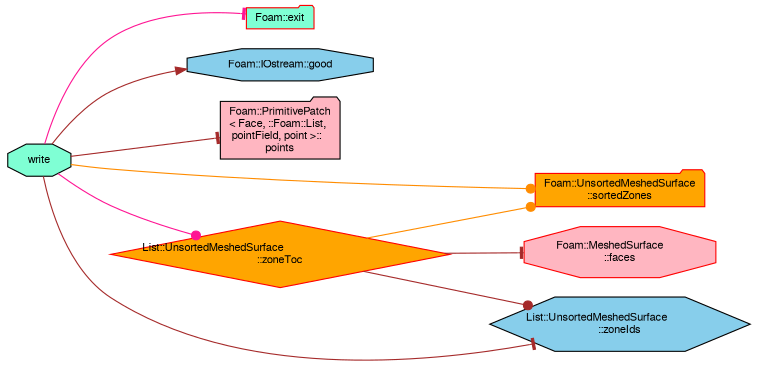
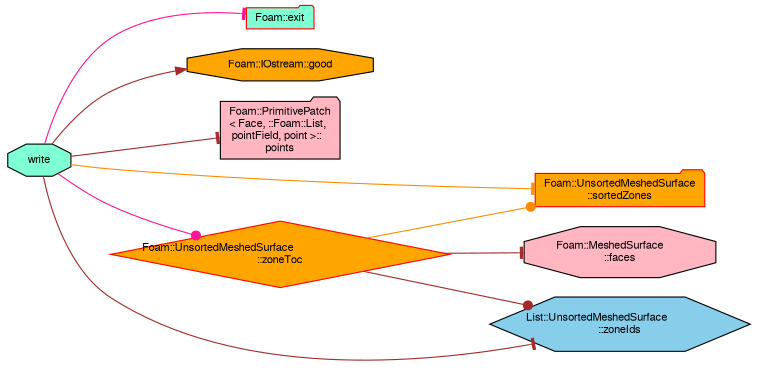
(280, 65) -> (280, 65)
(300, 181) -> (300, 181)
(620, 252) -> (620, 252)
(280, 254) -> (280, 254)
